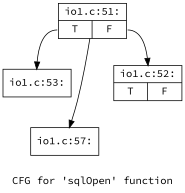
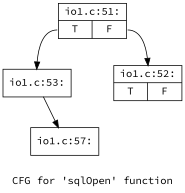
(82, 80) -> (49, 109)
